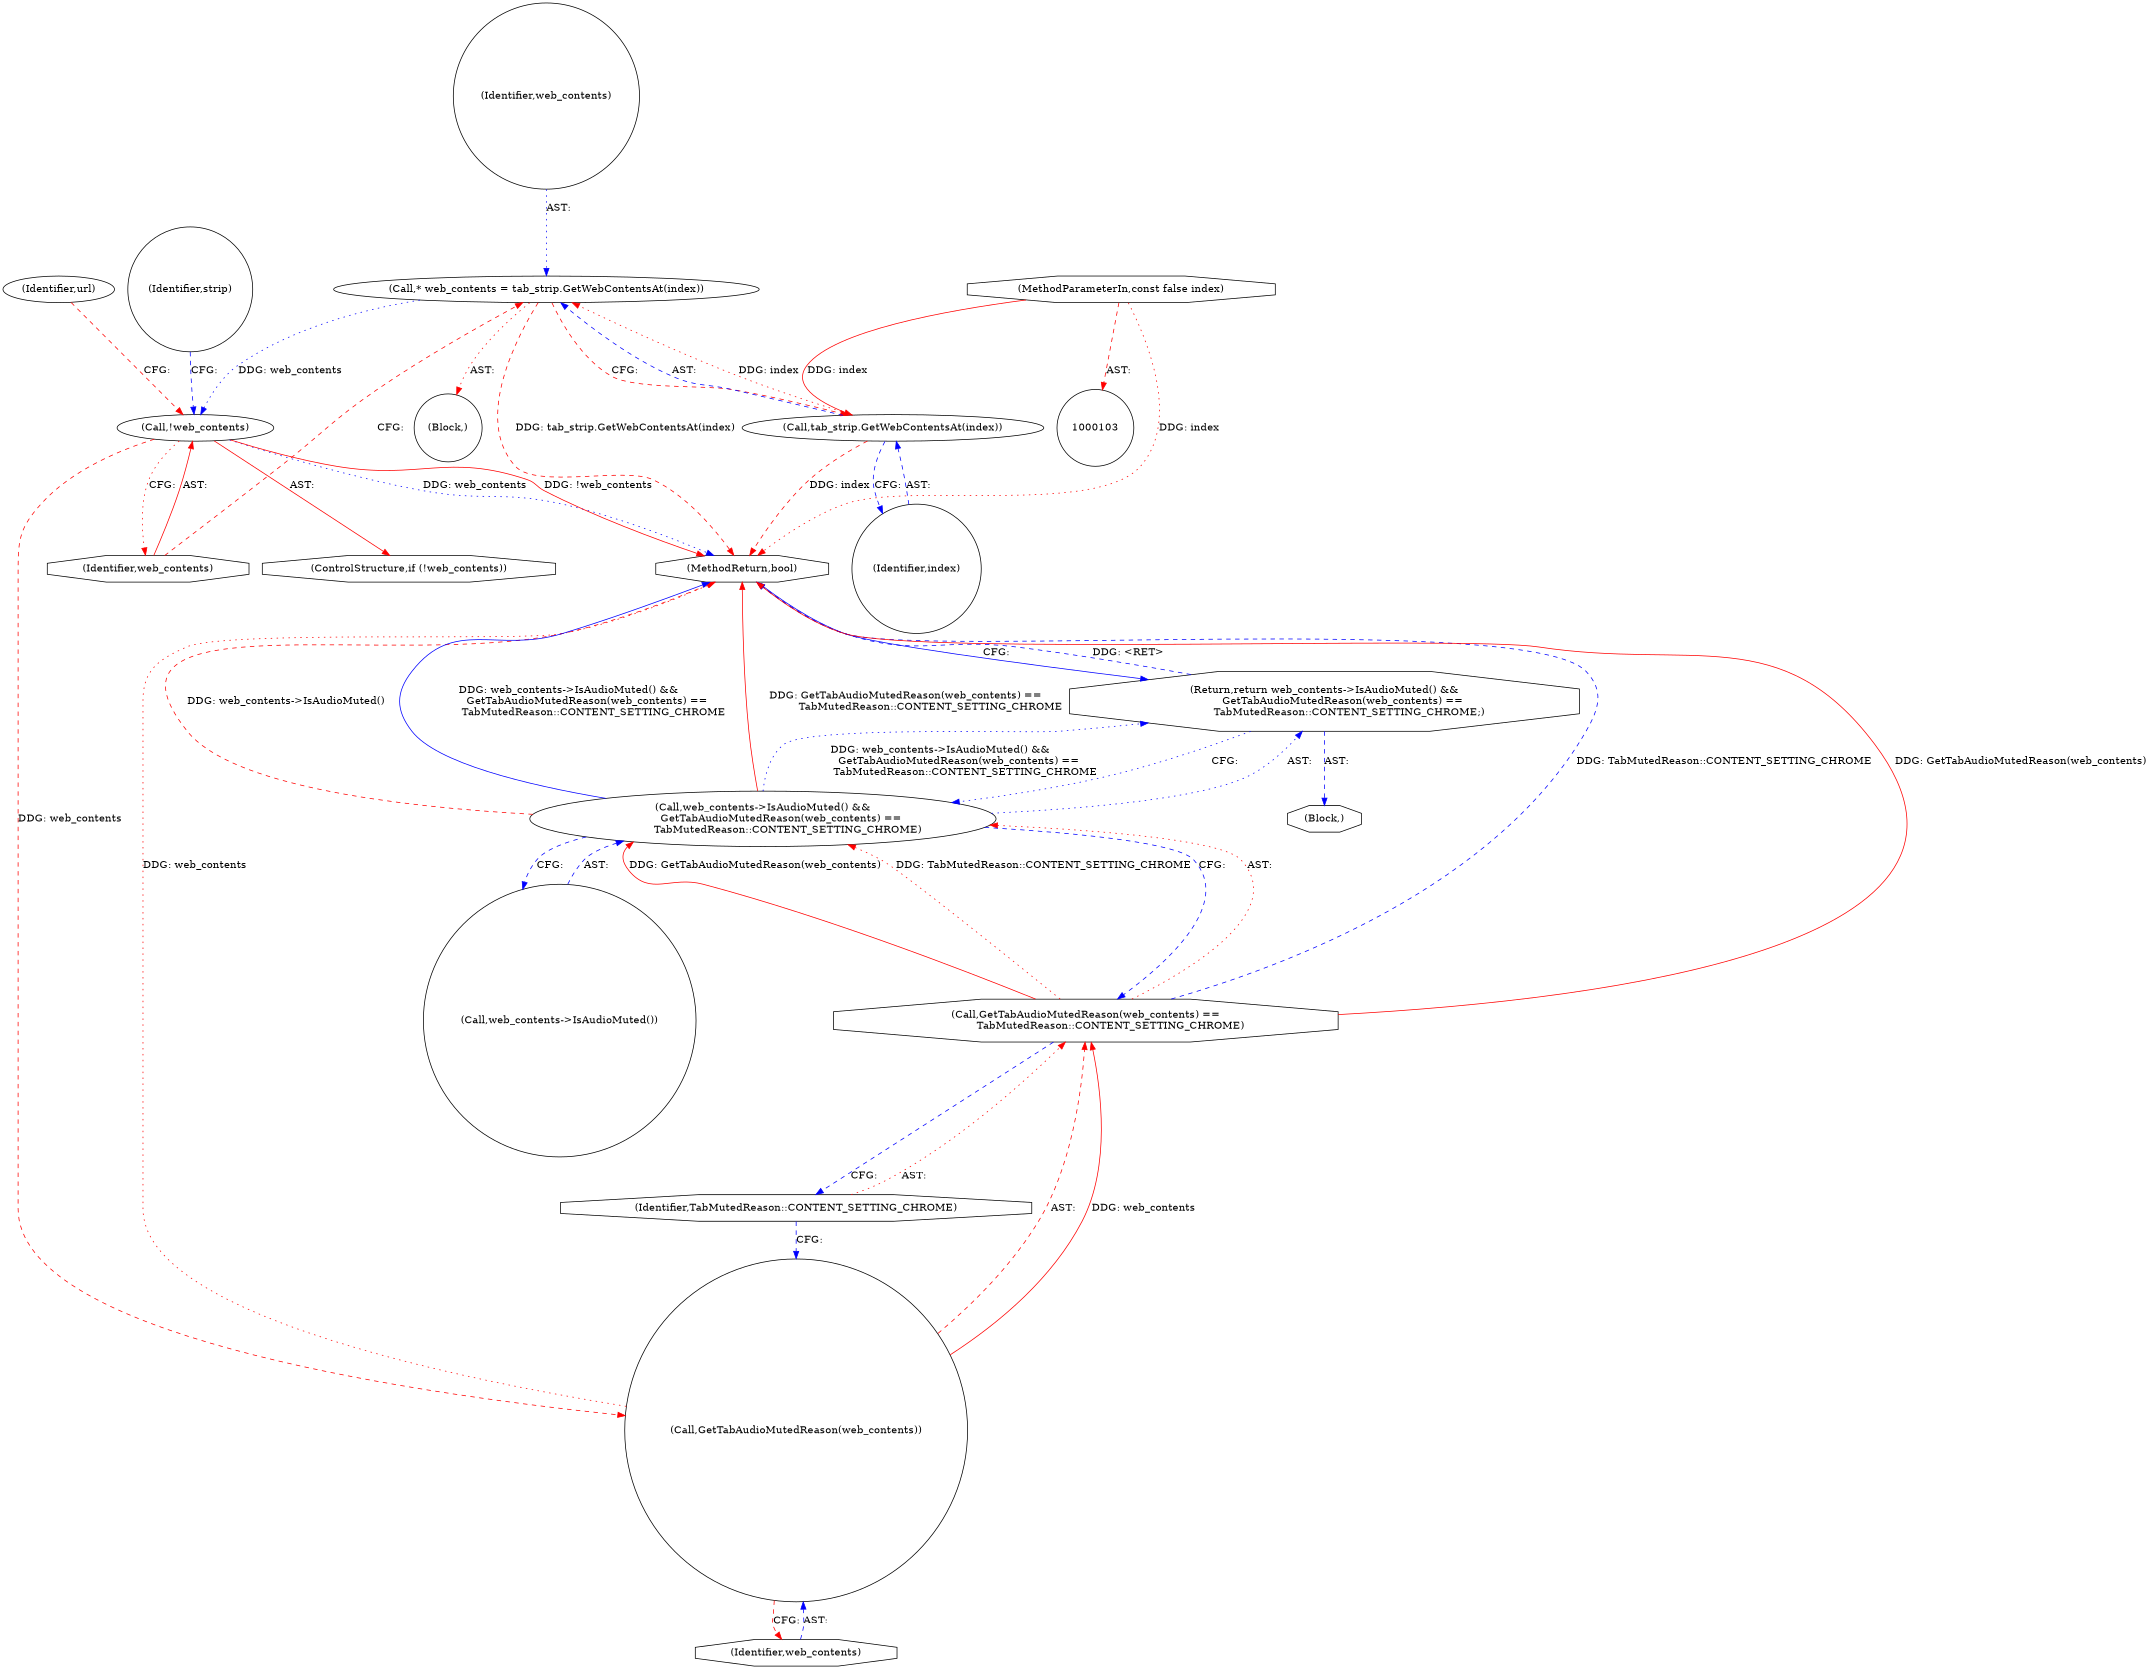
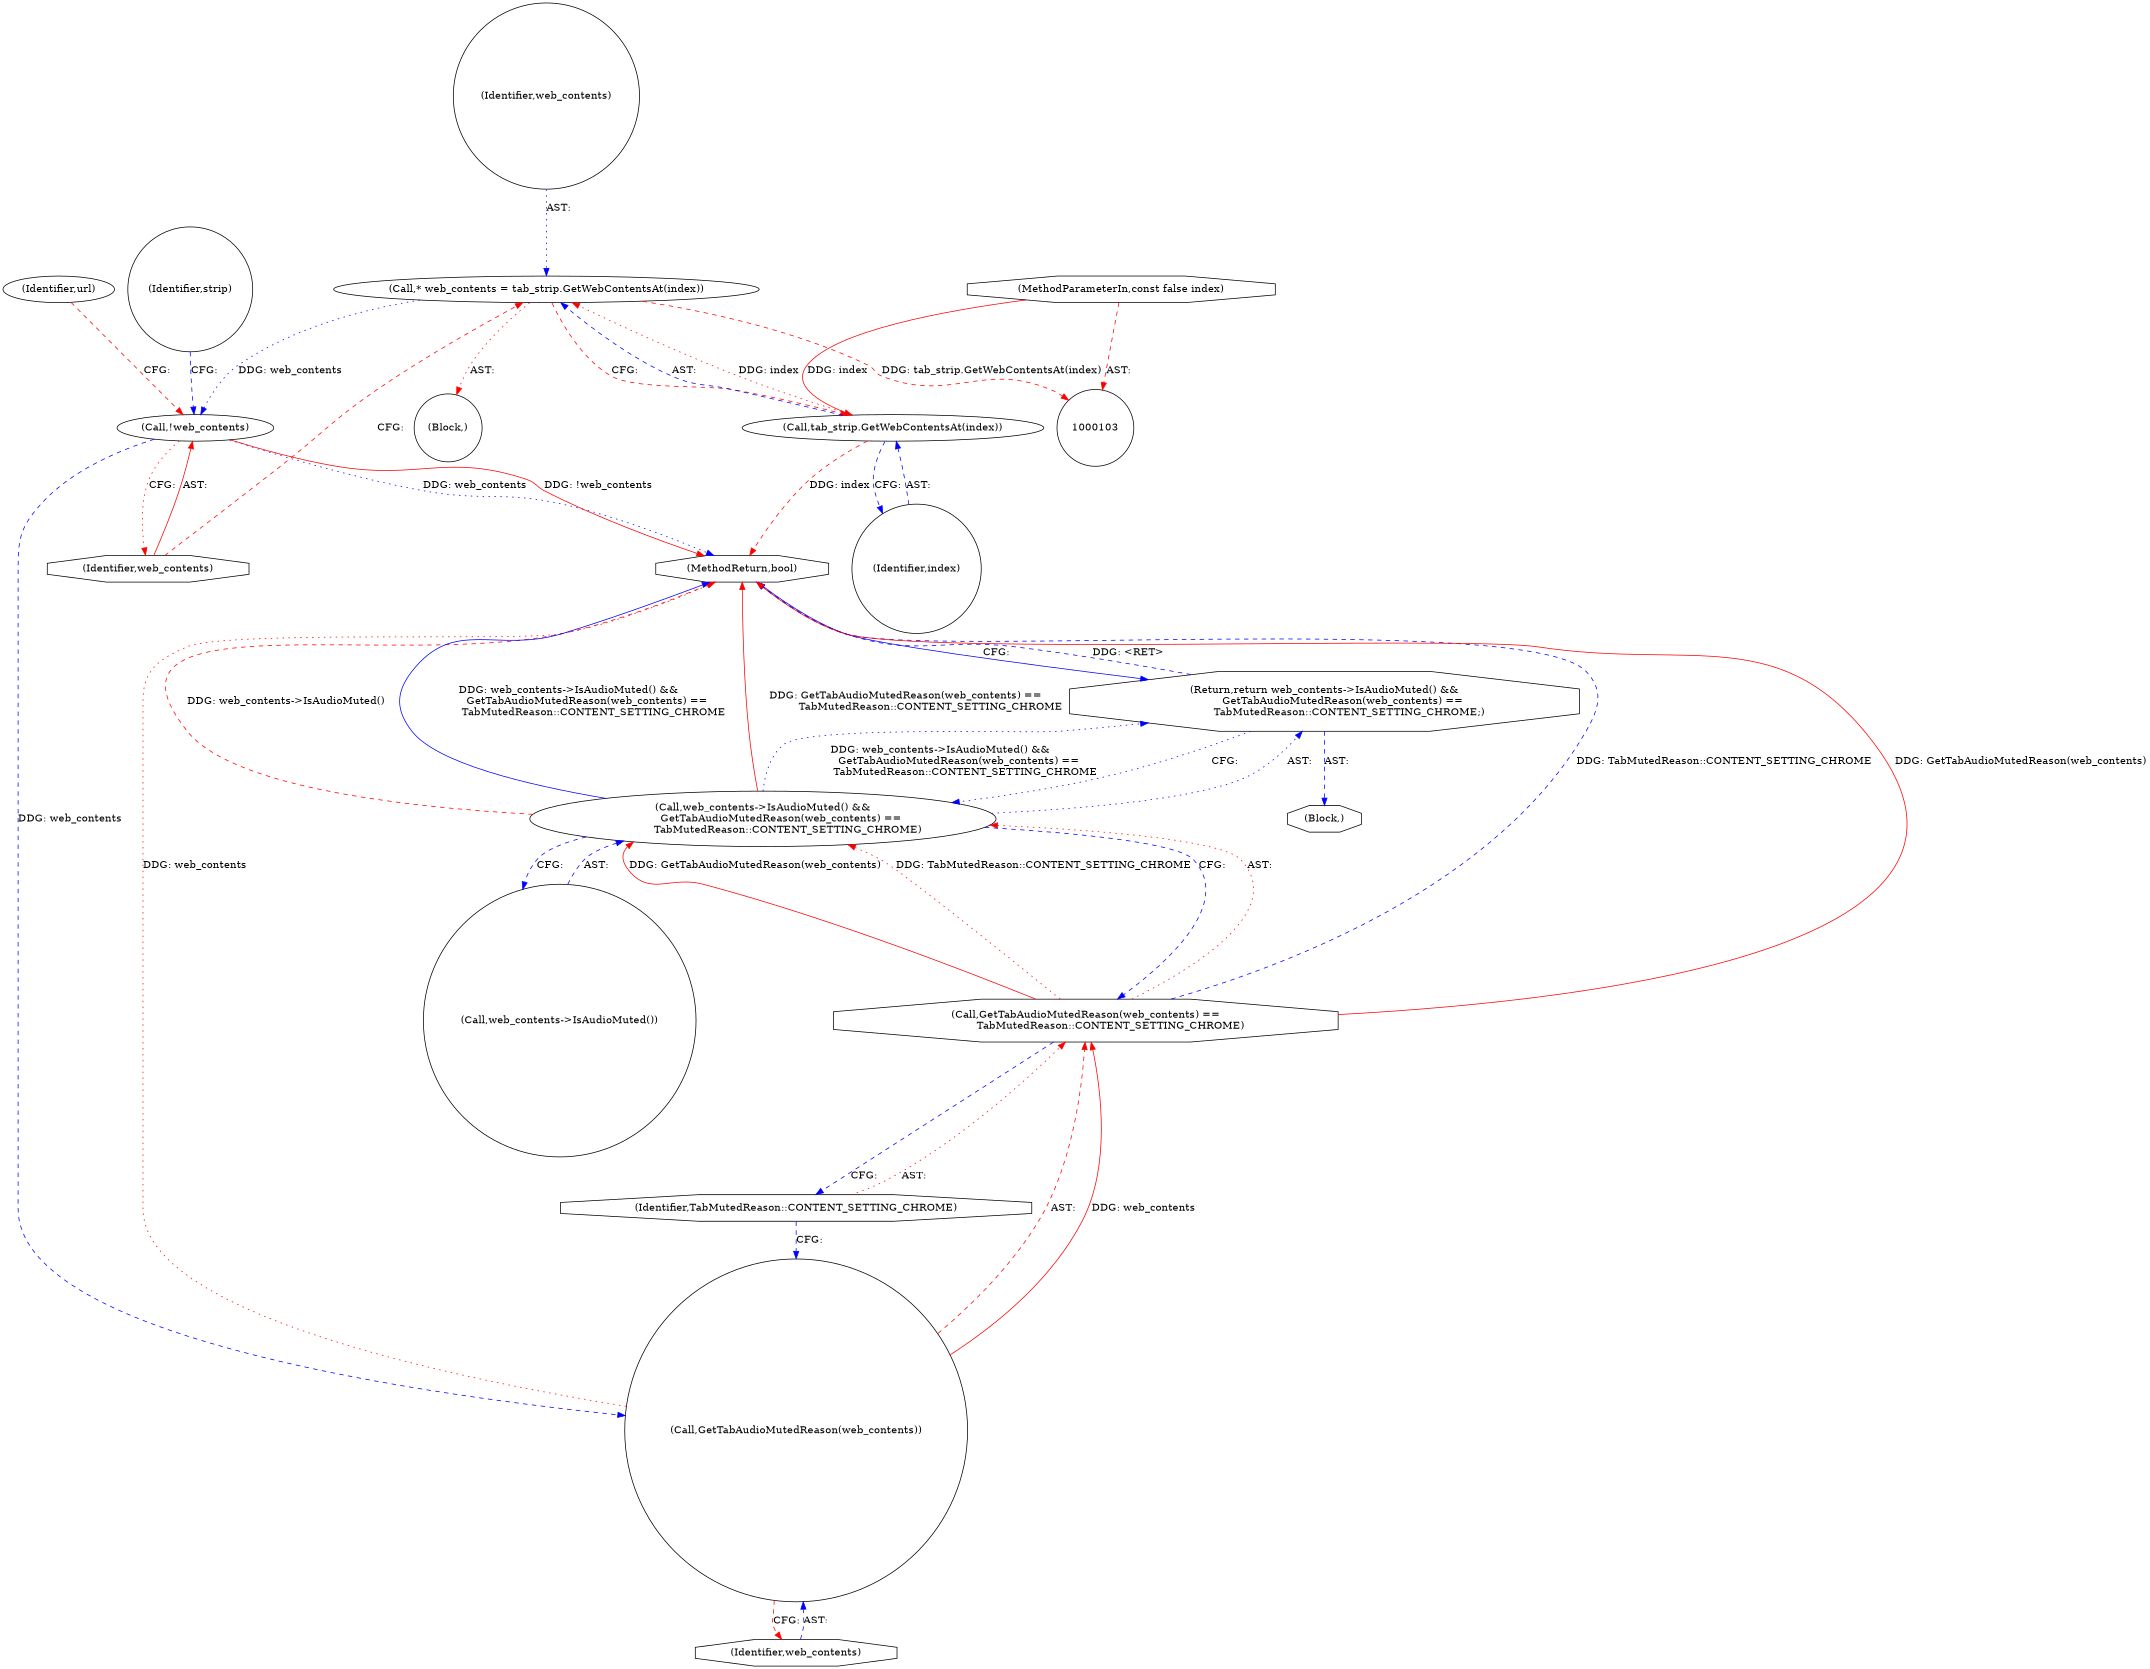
(548, 476) -> (853, 359)
(1035, 494) -> none
(409, 569) -> none
(18, 1118) -> (18, 1118)
